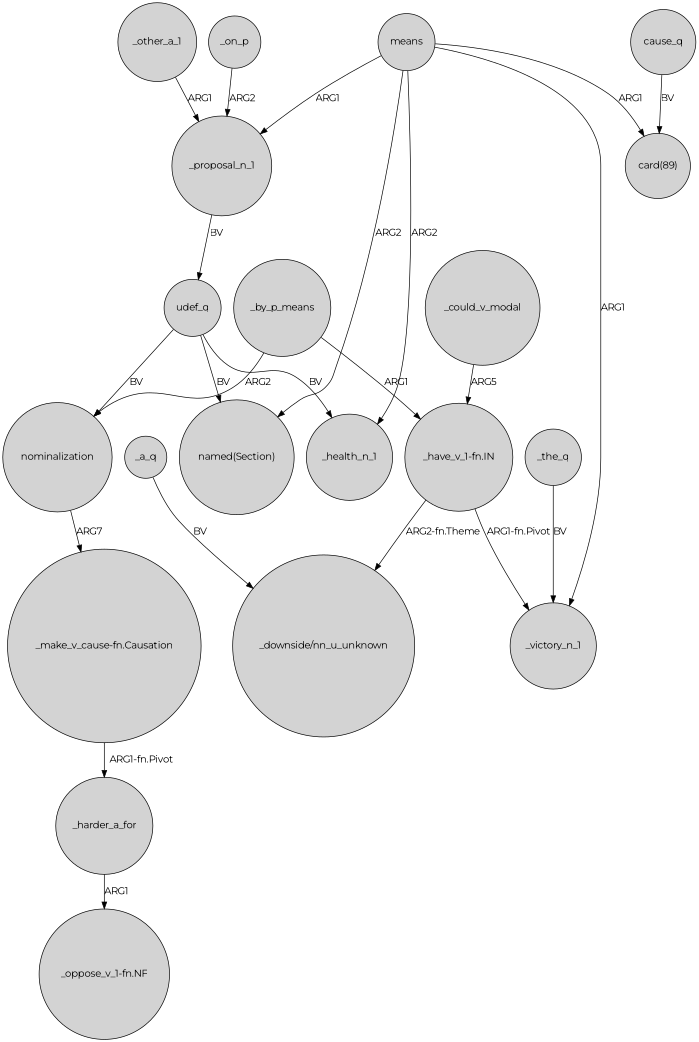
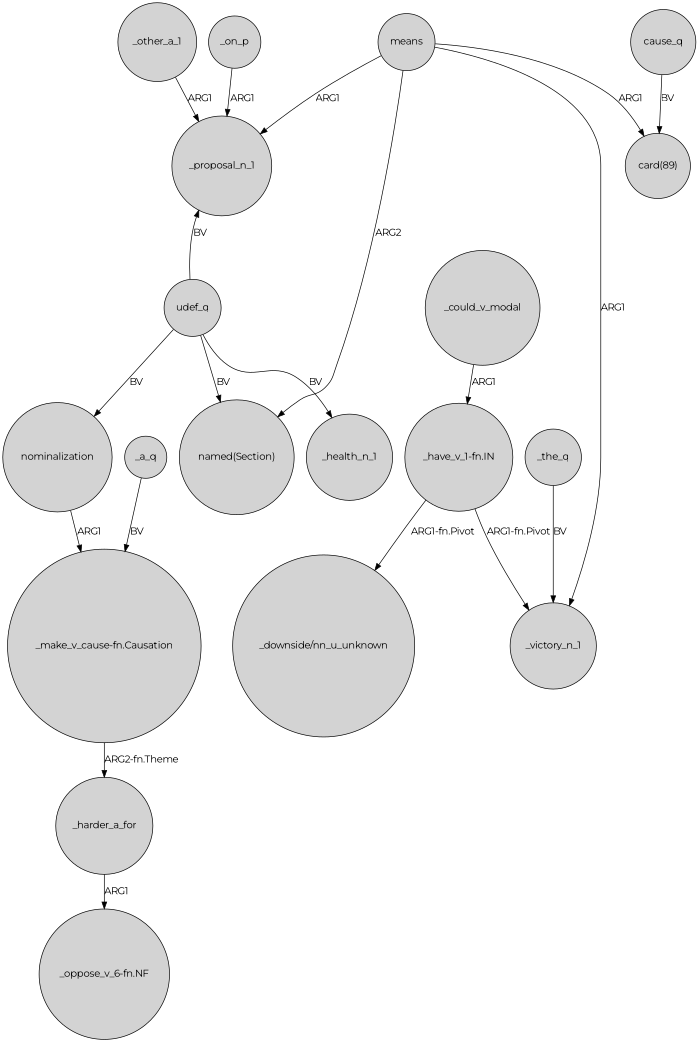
(243, 99) -> (243, 99)
(206, 244) -> (190, 248)
(410, 247) -> none
(282, 308) -> none
(484, 383) -> (484, 383)
(89, 532) -> (89, 532)
(443, 532) -> (443, 532)
(194, 536) -> (134, 511)
(141, 760) -> (141, 760)
(104, 974) -> (104, 974)
